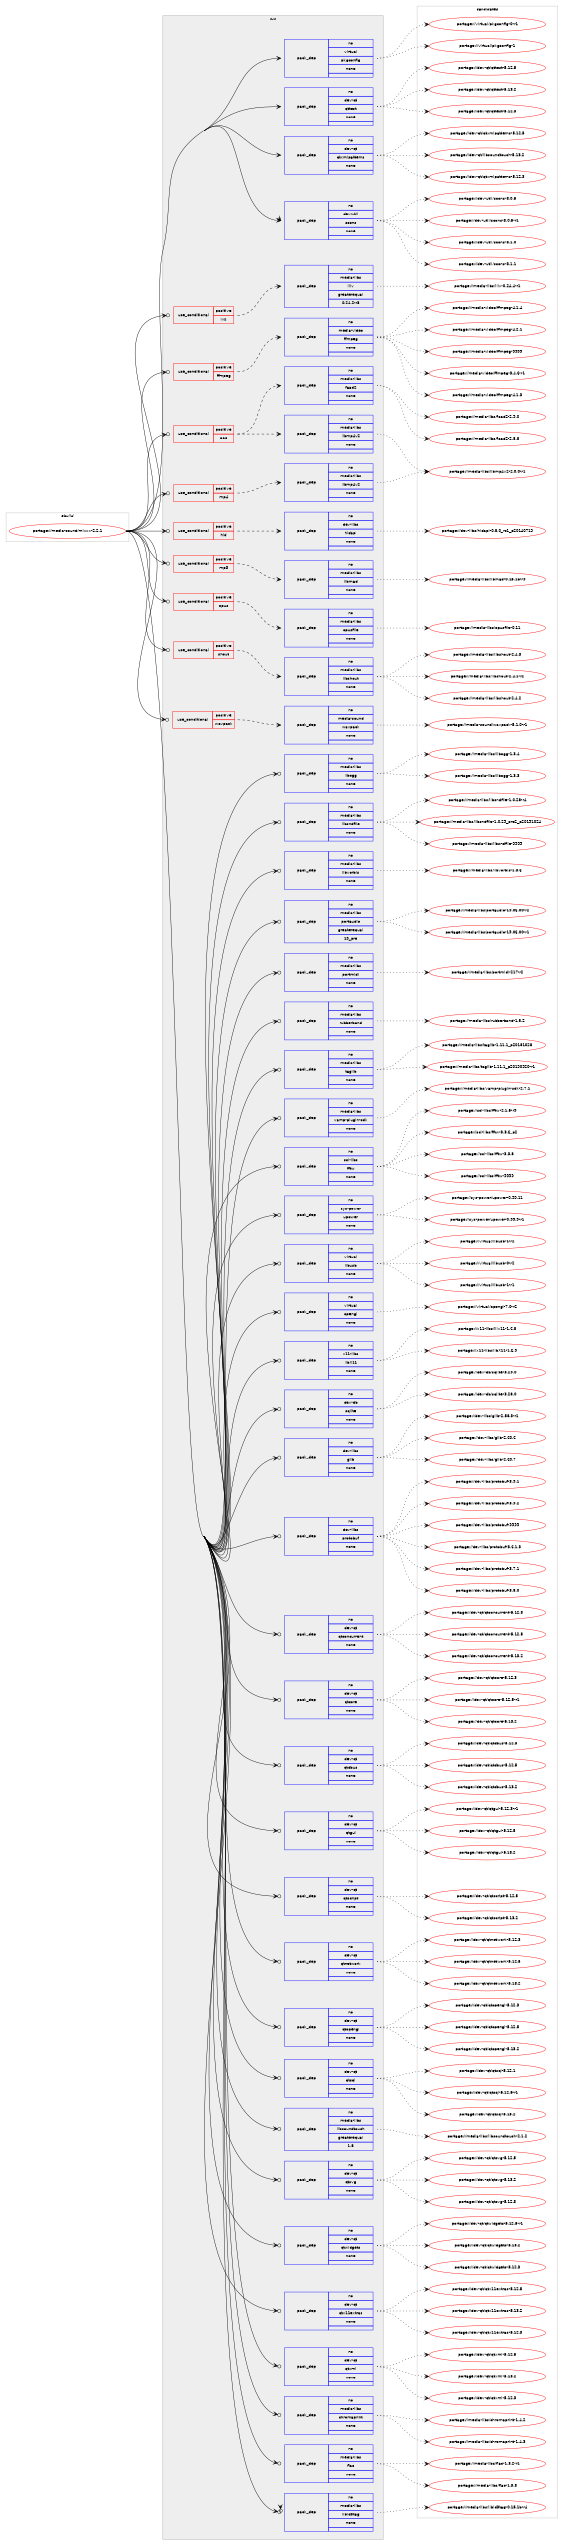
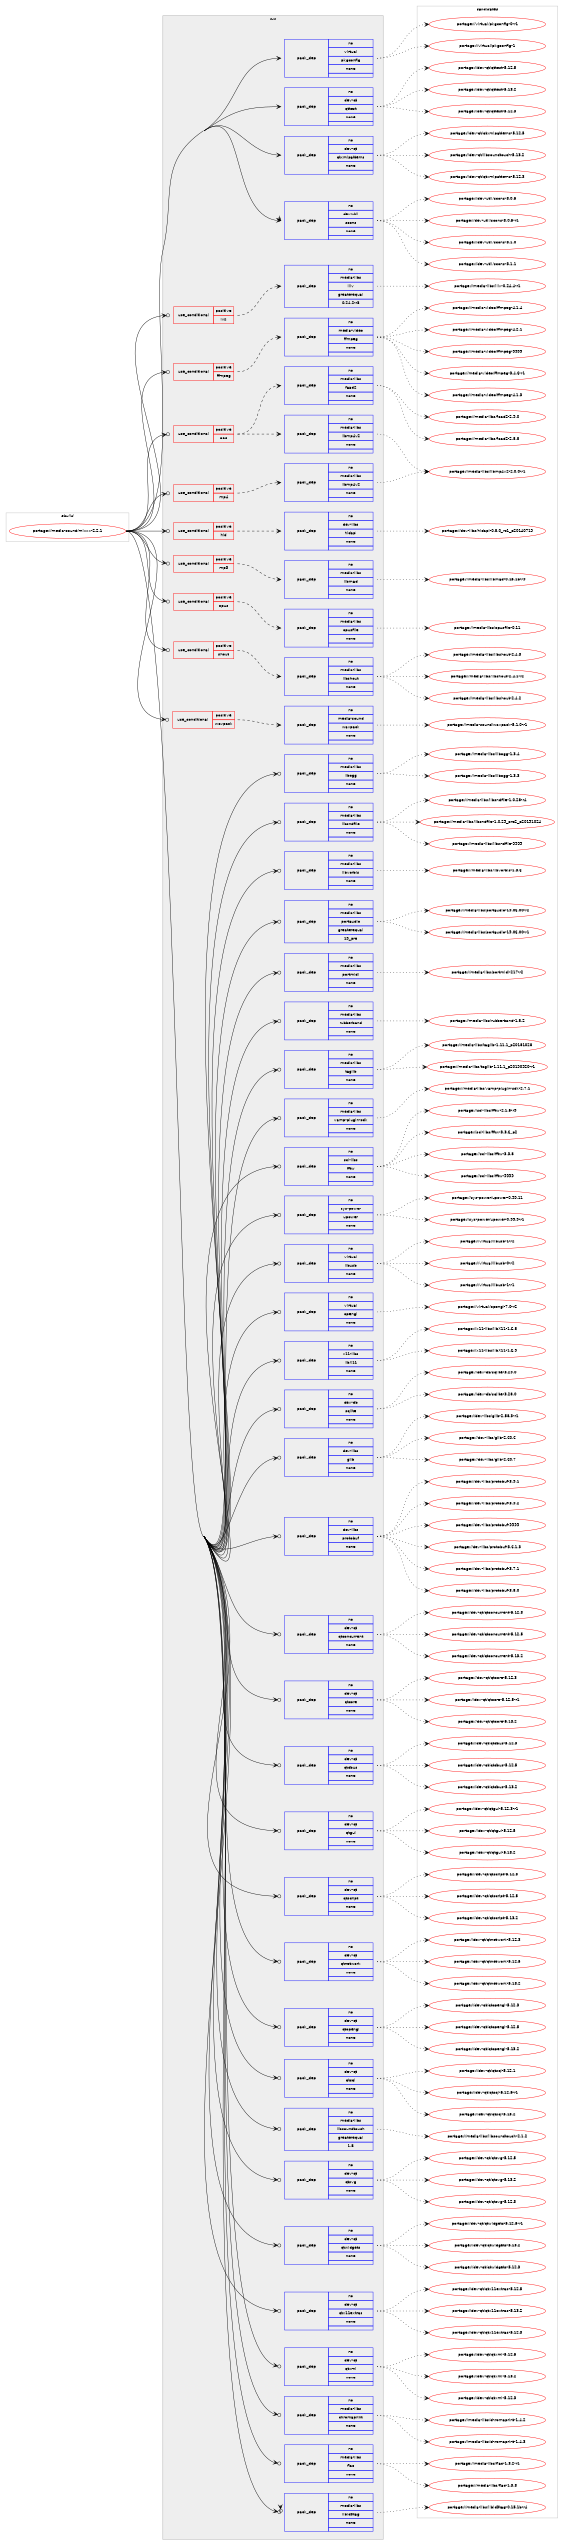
(487, 1329) -> (487, 1329)
none -> (487, 1875)
